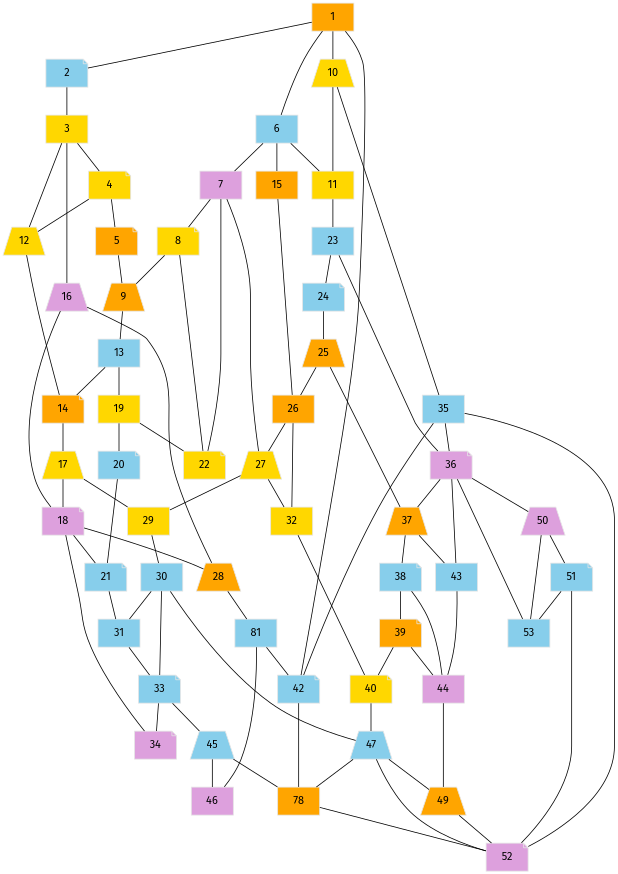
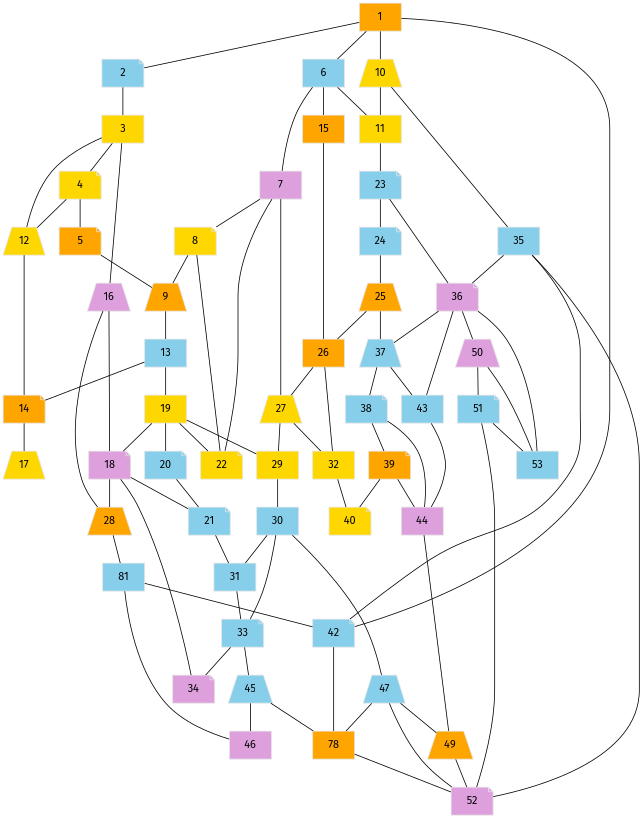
(333, 241) -> (380, 185)
(63, 493) -> (138, 437)
(106, 493) -> (213, 433)
(407, 521) -> (380, 353)
(371, 717) -> none
